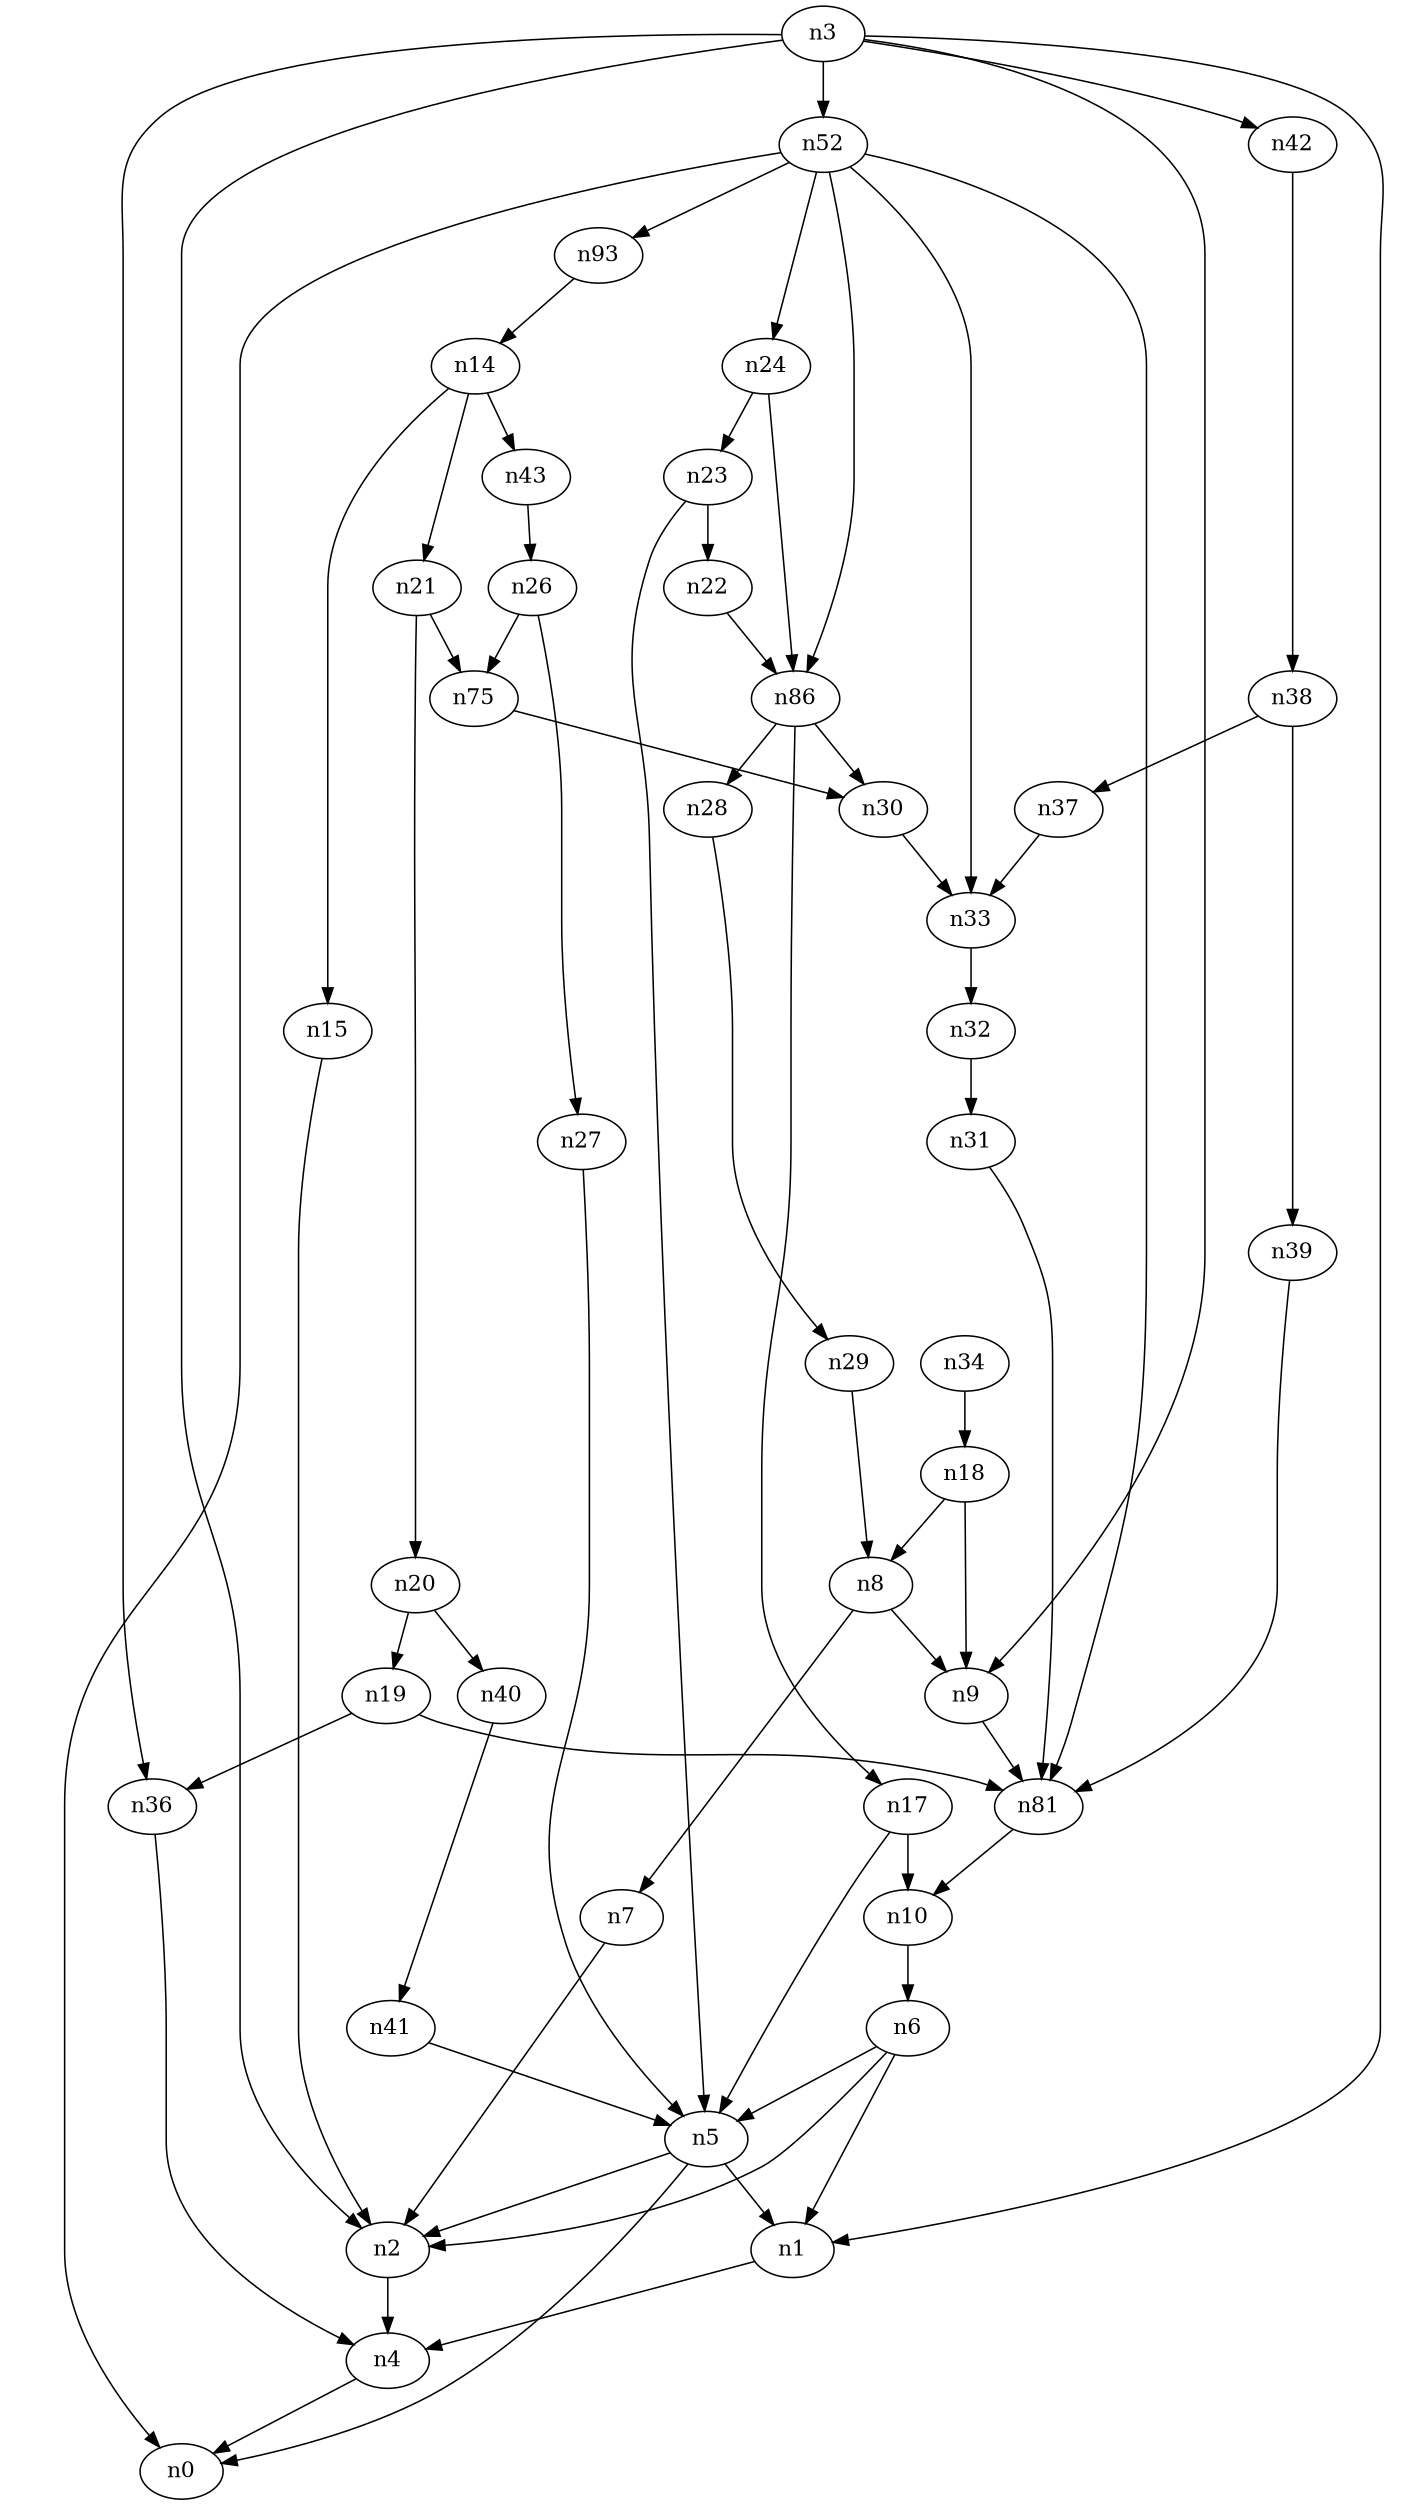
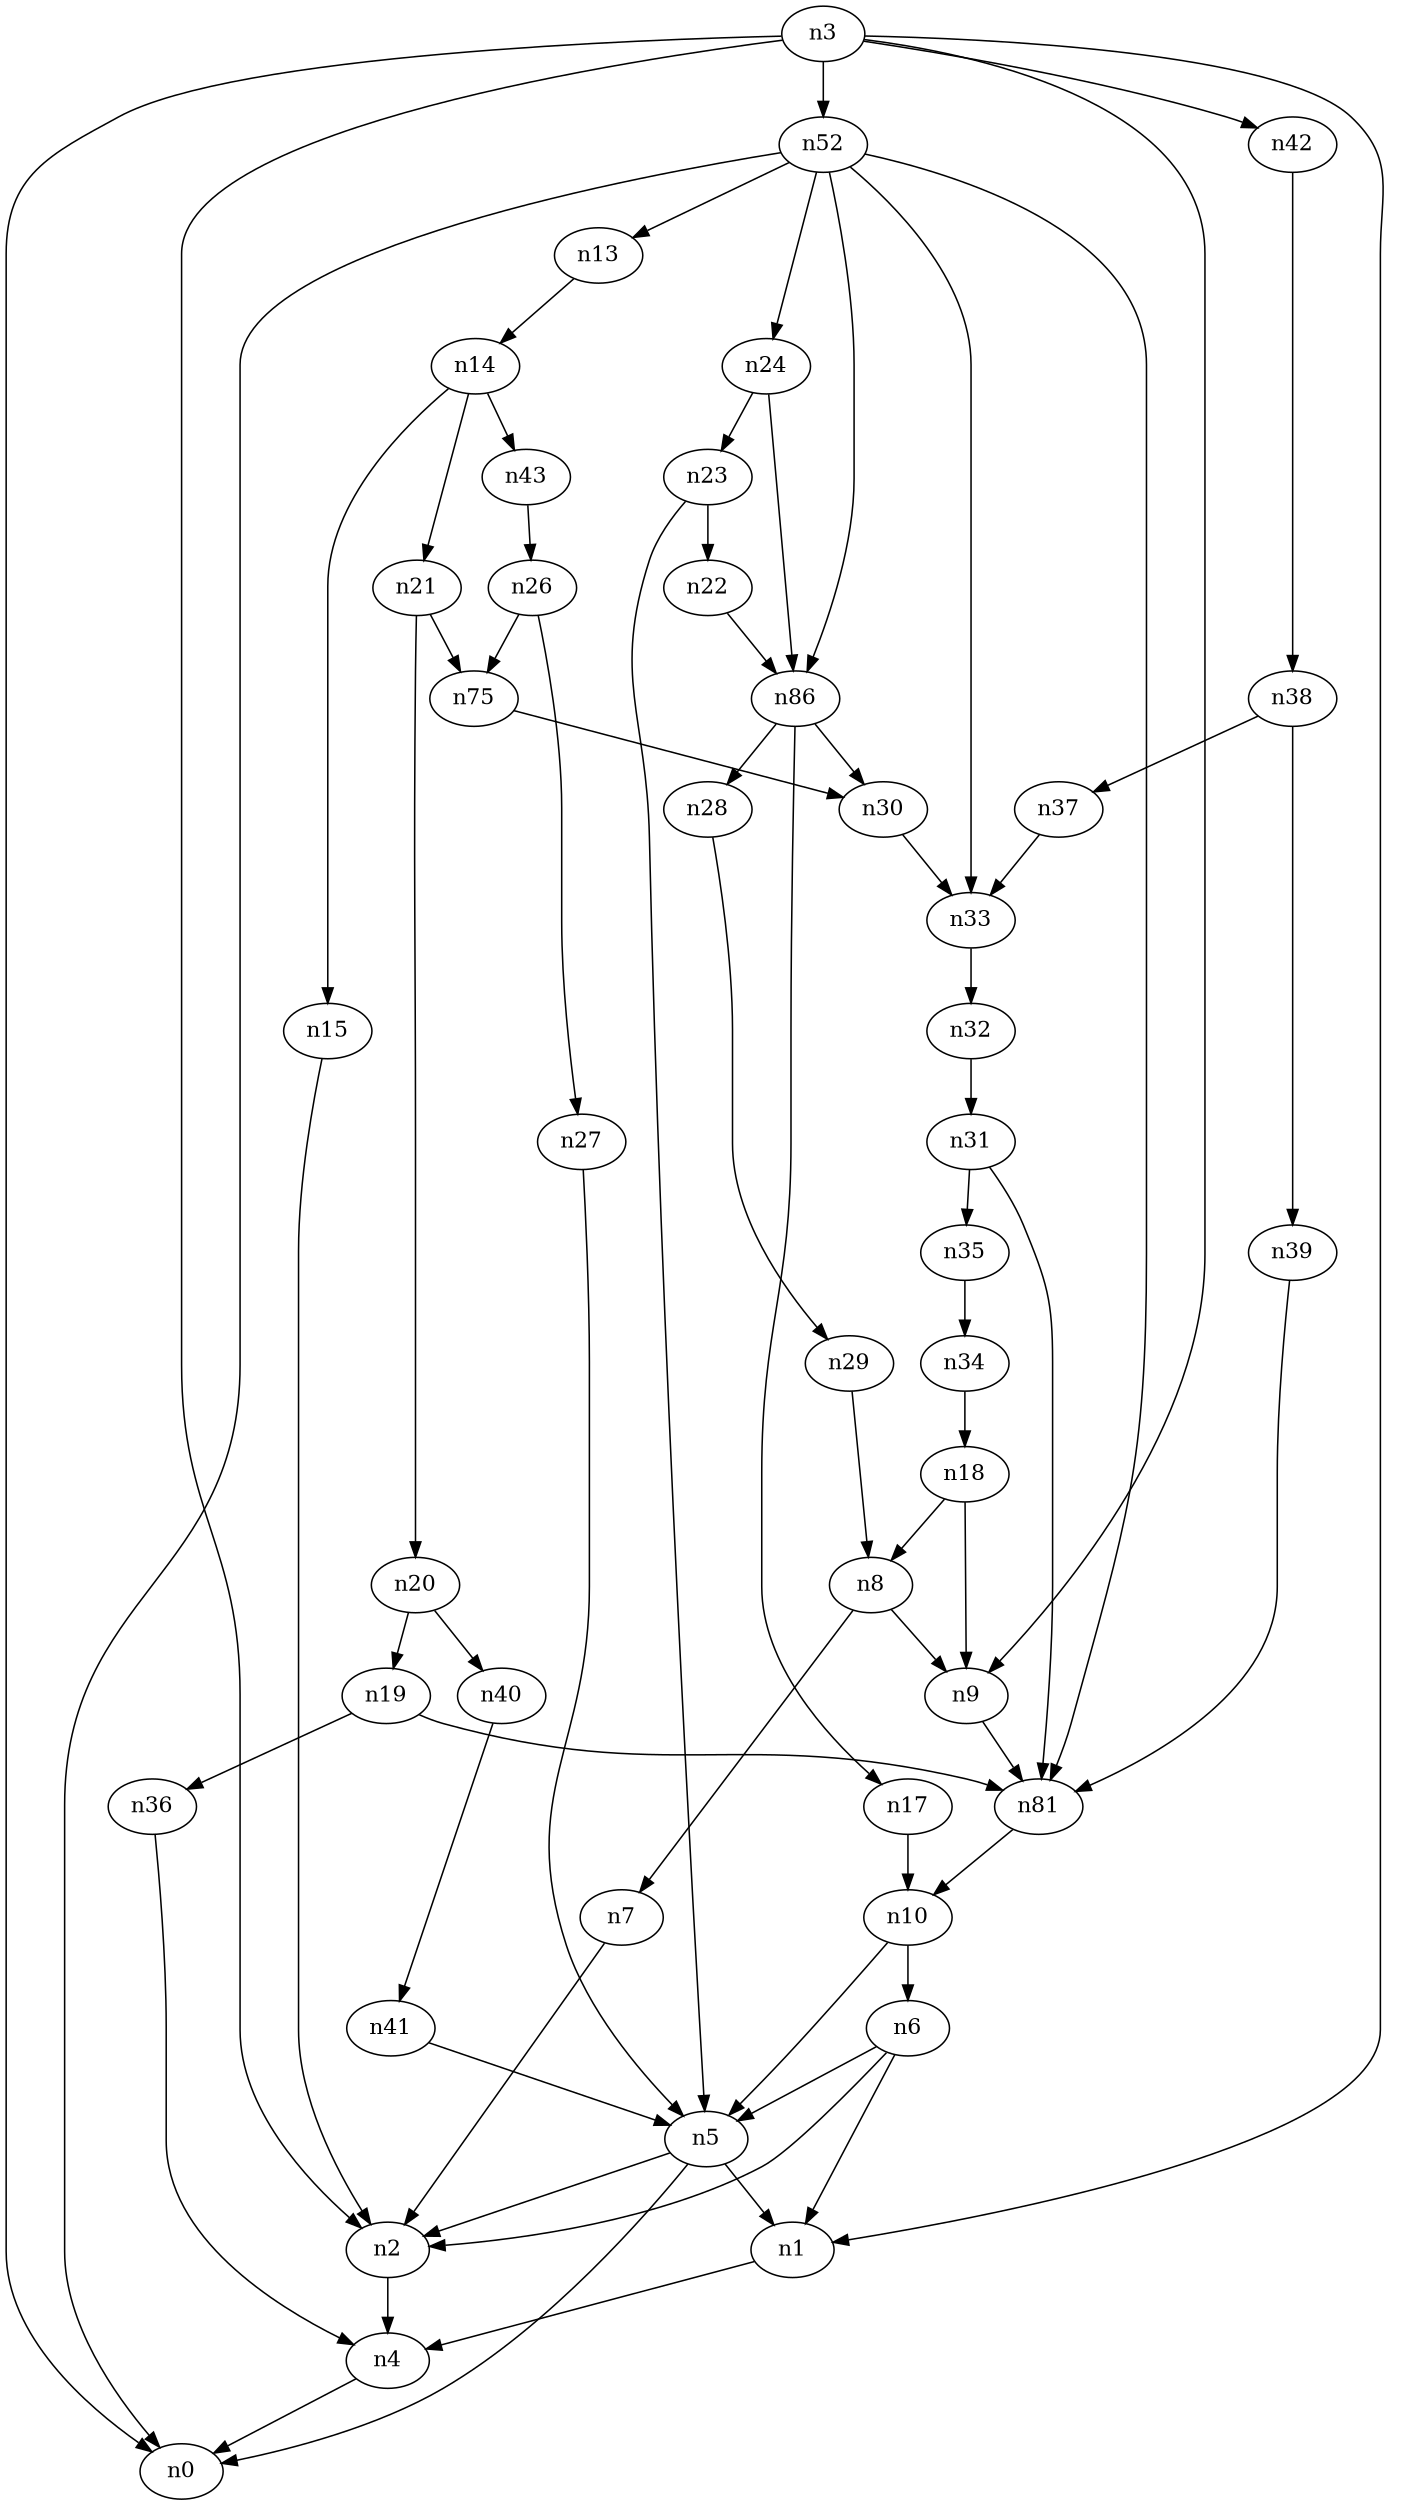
(599, 255) -> (599, 255)
(123, 619) -> (6, 943)
none -> (965, 1253)
(805, 1963) -> (815, 2025)
